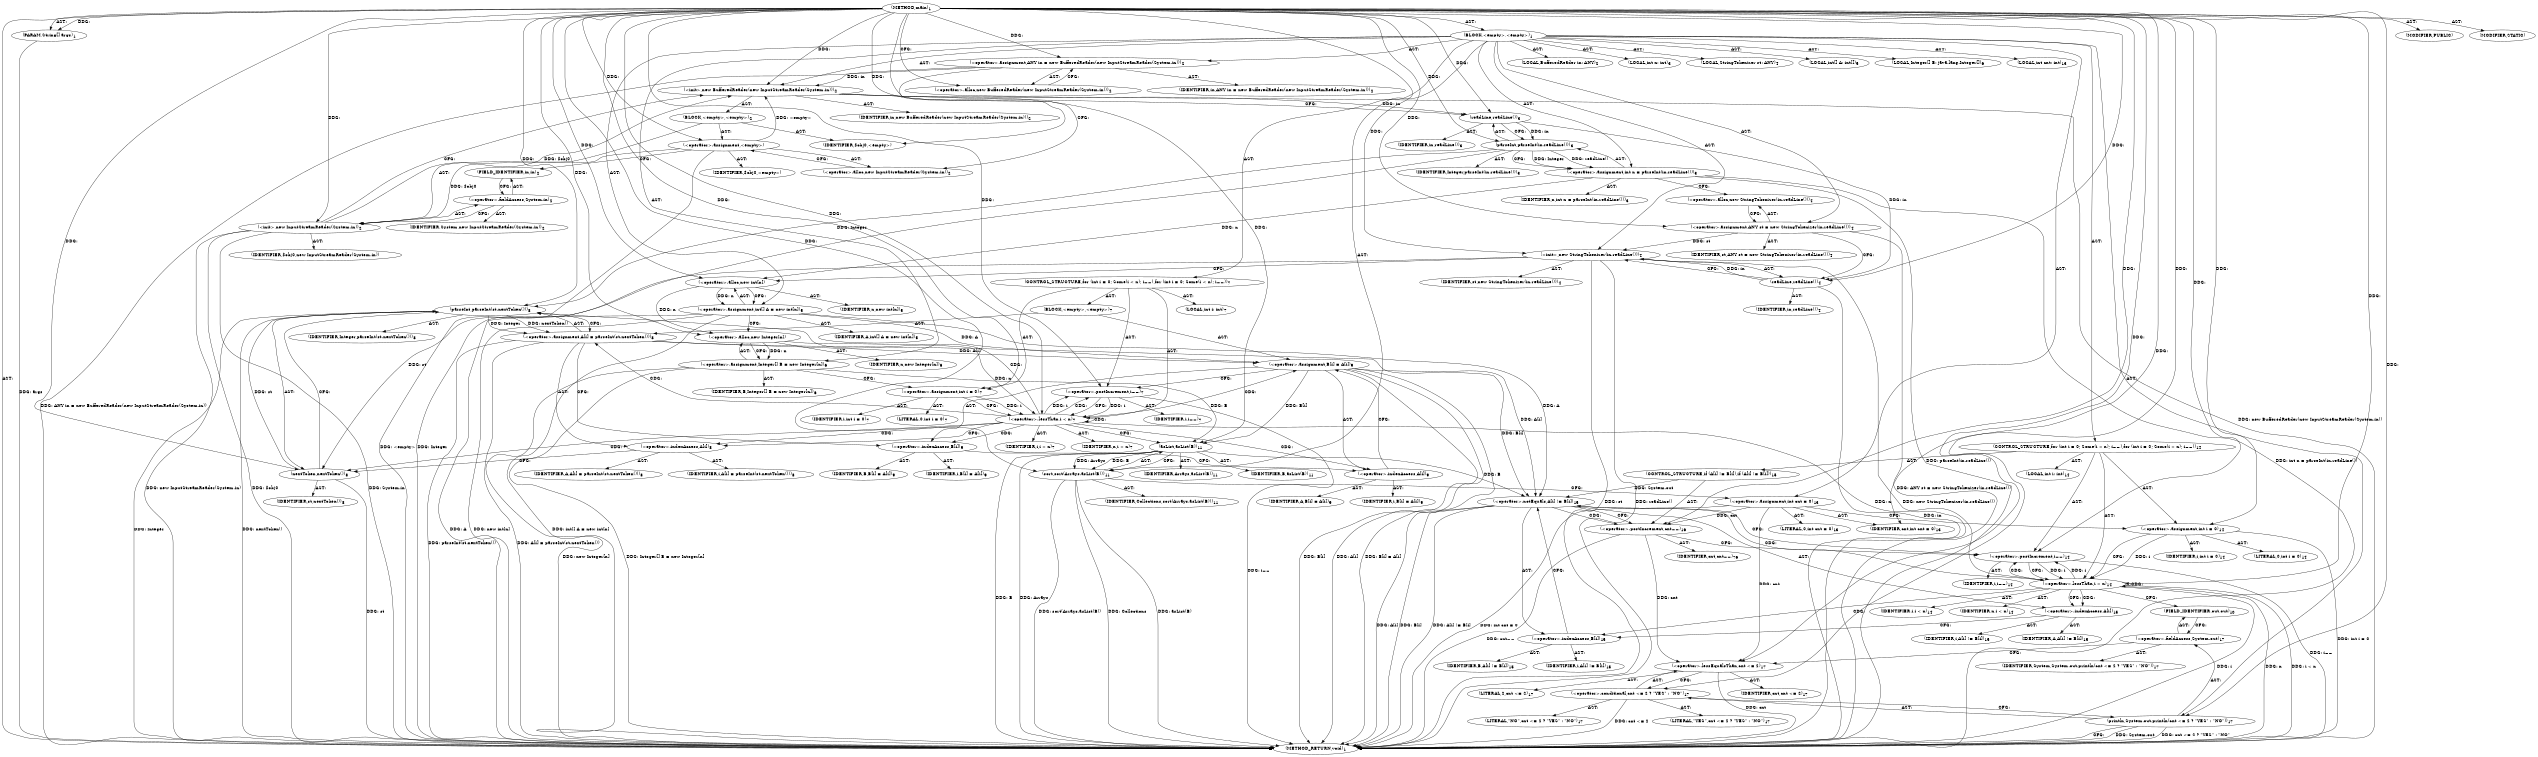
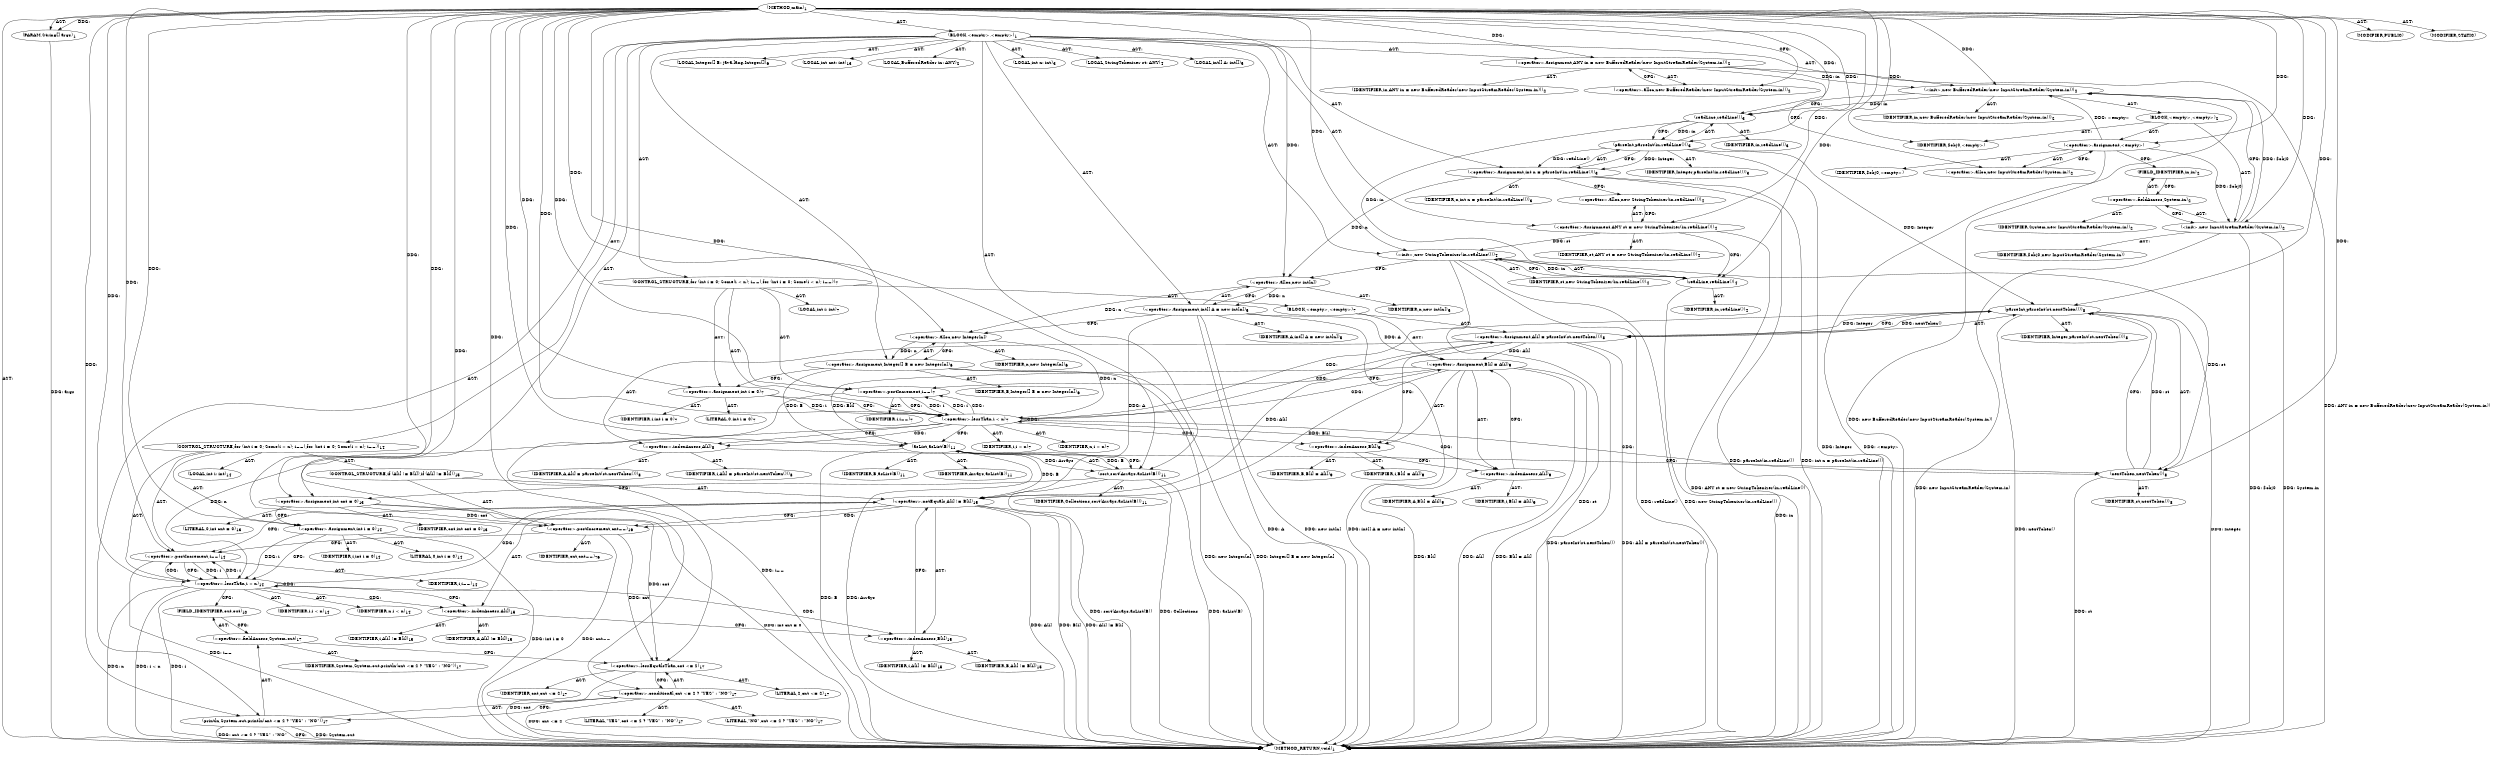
(2175, 56) -> (407, 156)
(1654, 488) -> (704, 488)
